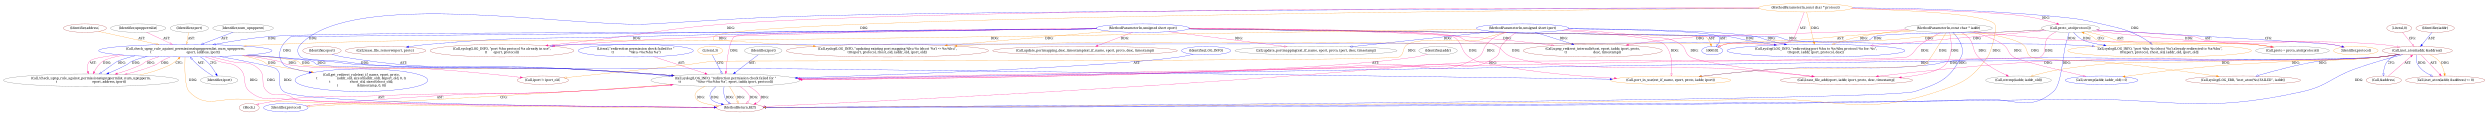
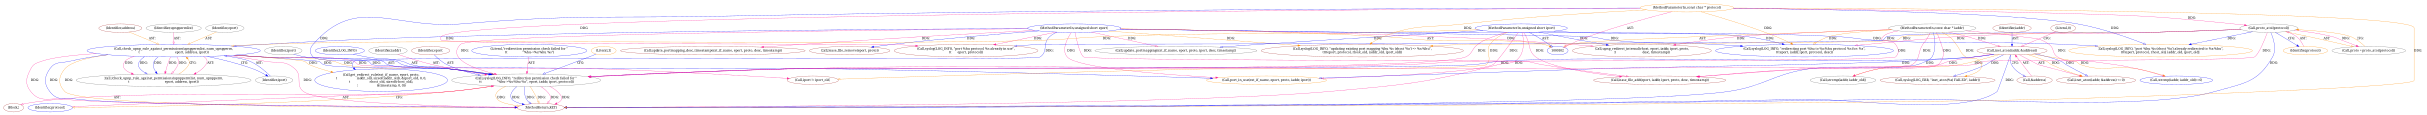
(243, 28) -> none
(1832, 68) -> none
